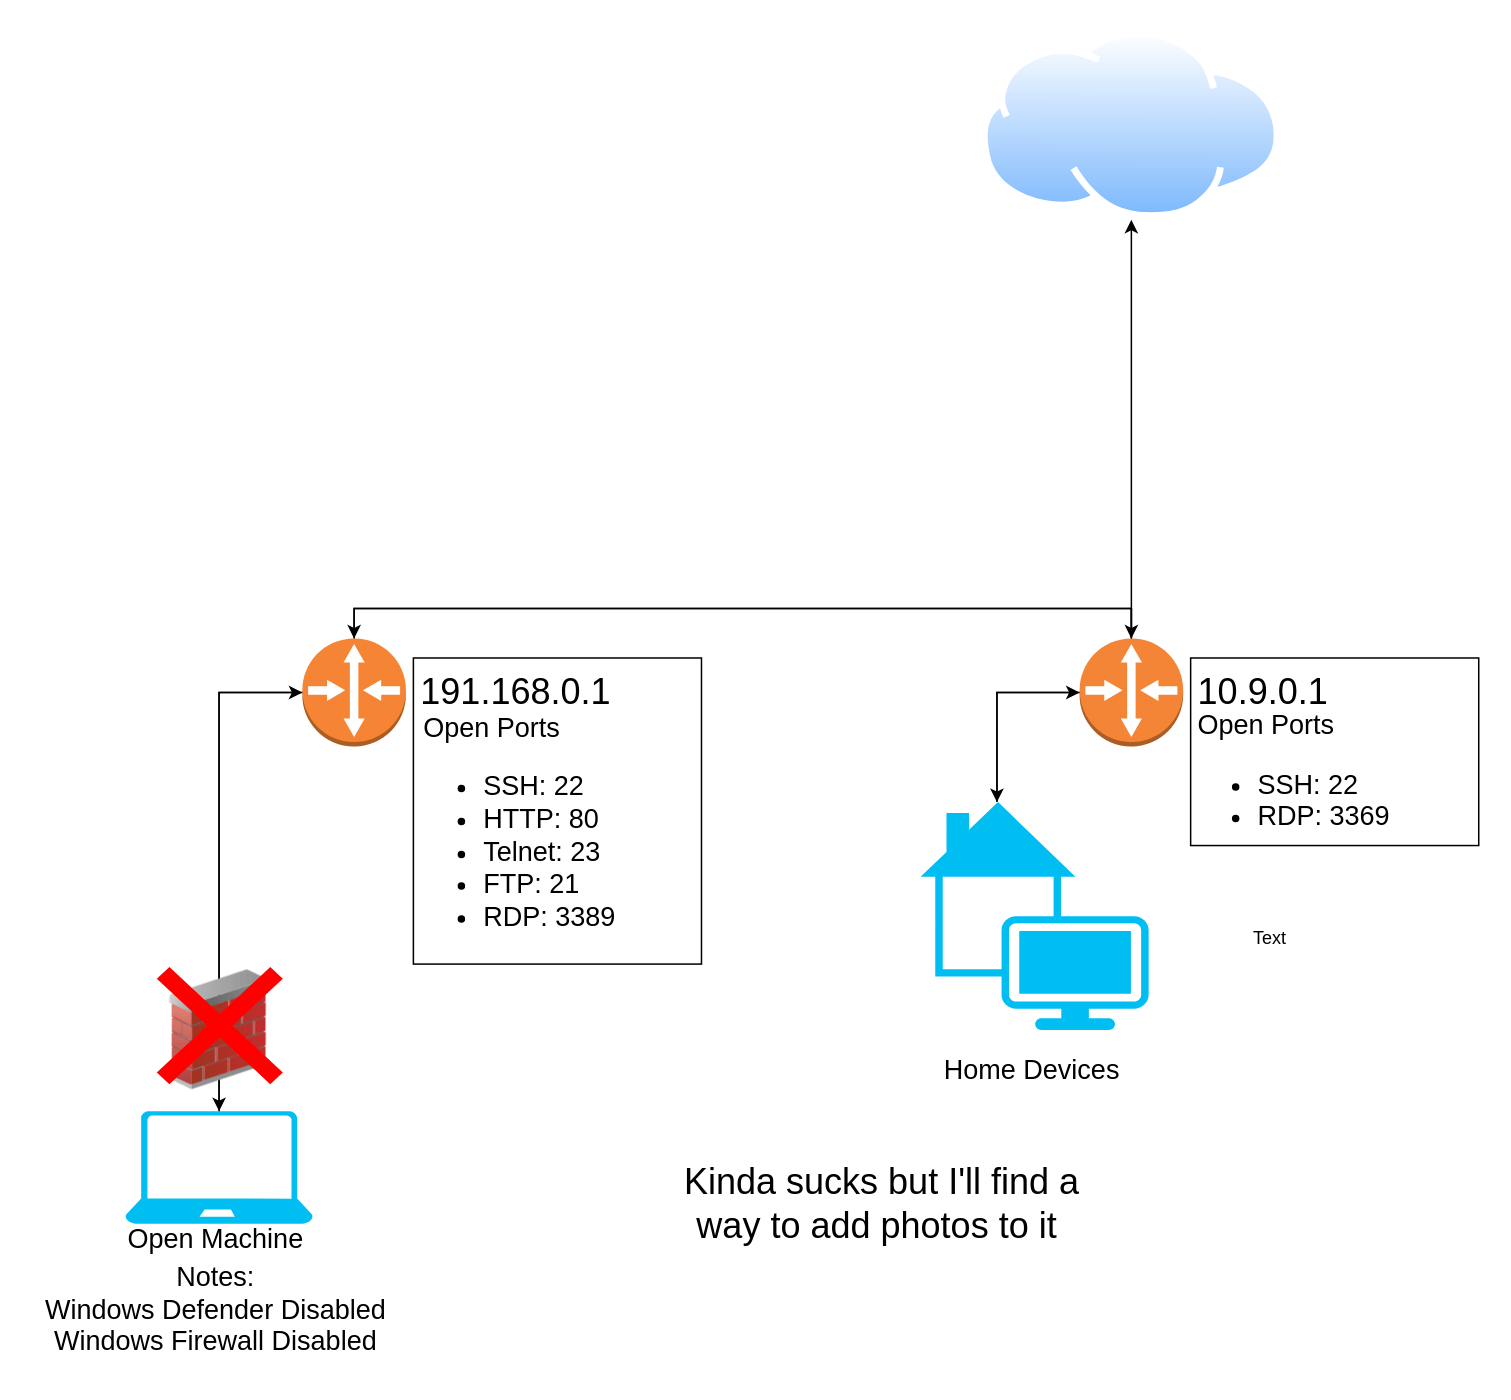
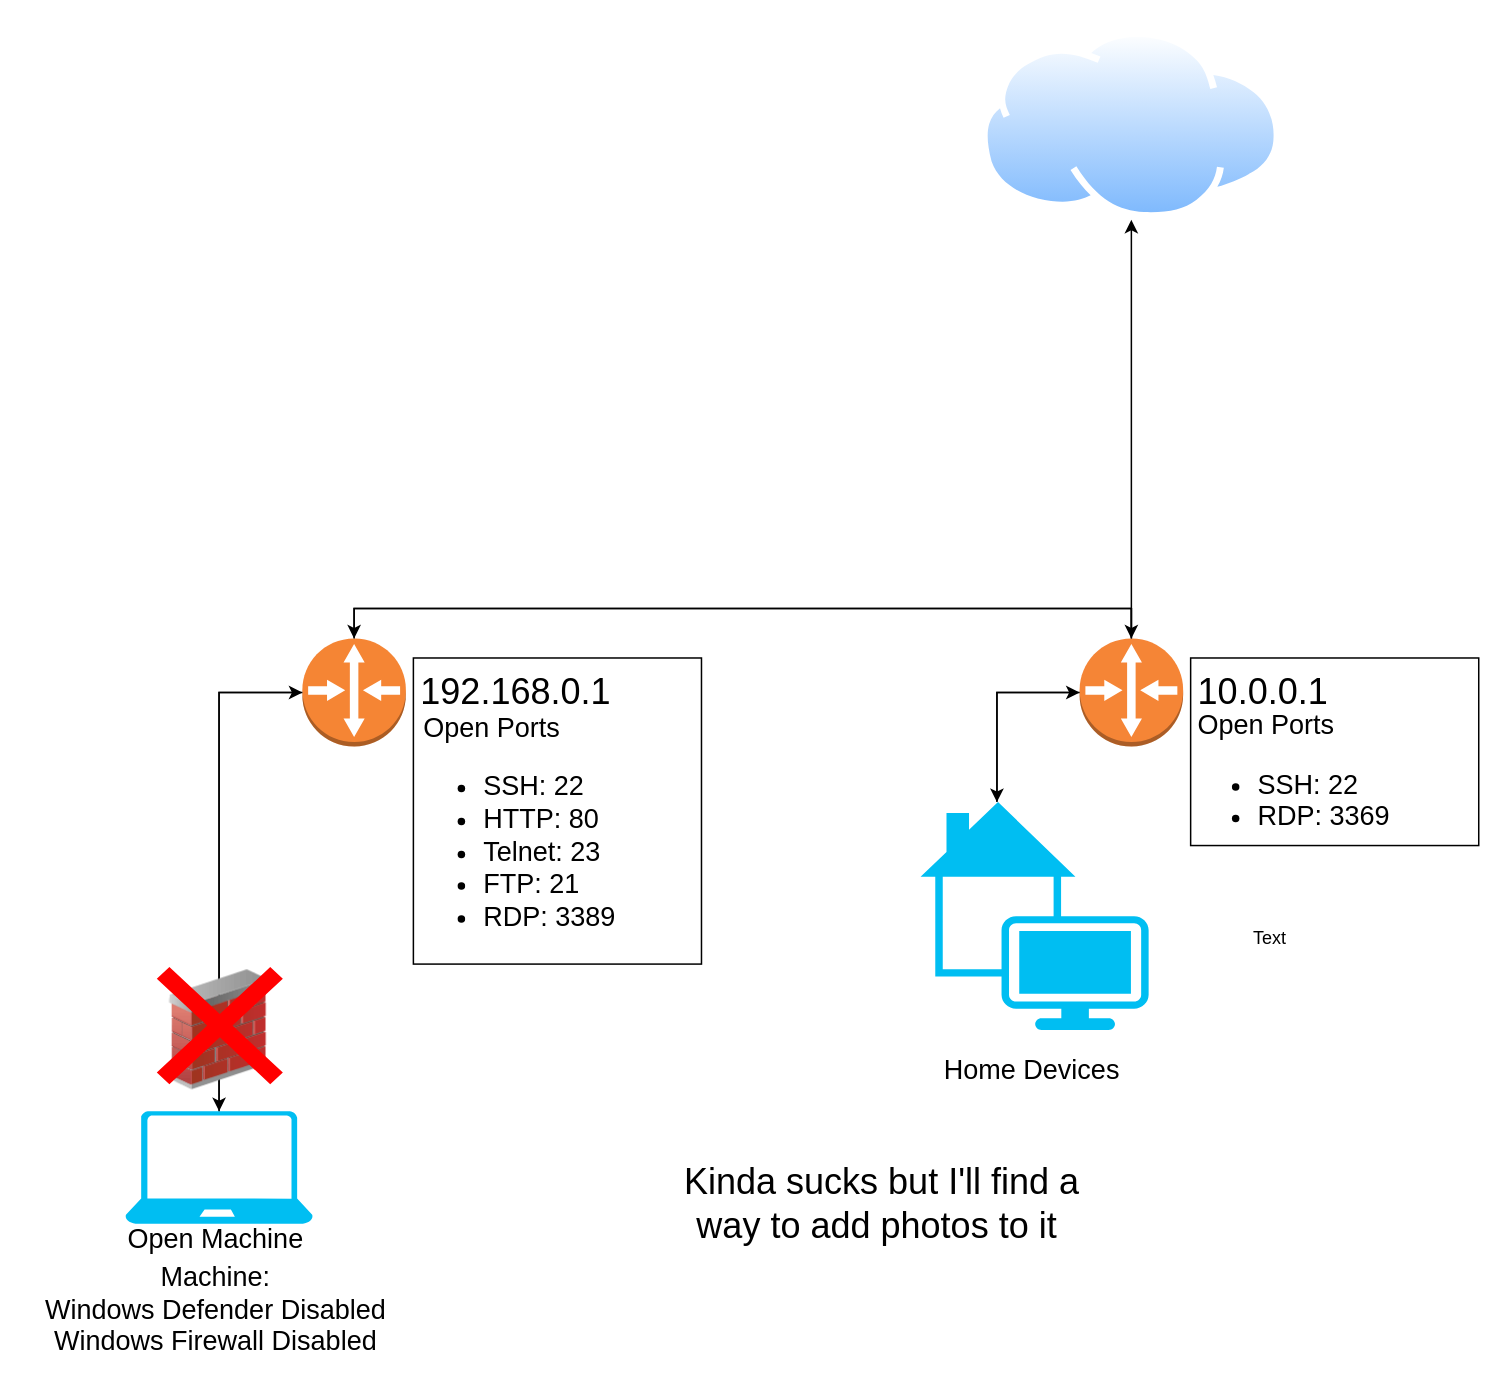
(516, 692) -> (516, 692)
(1263, 692) -> (1263, 692)
(216, 1310) -> (216, 1310)
